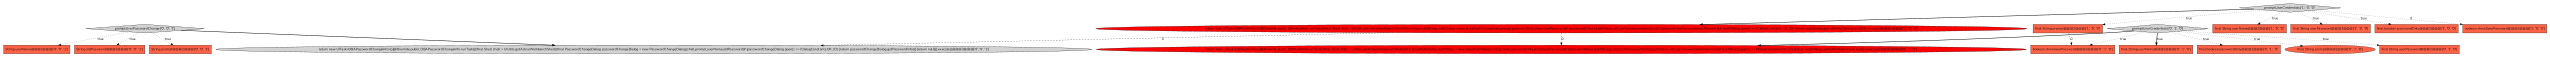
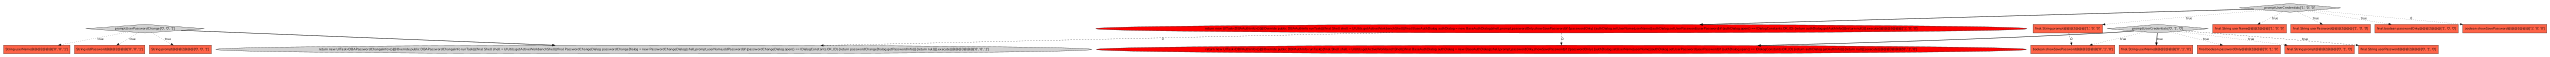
(2280, 38) -> (2269, 38)
(2330, 49) -> (2320, 49)
